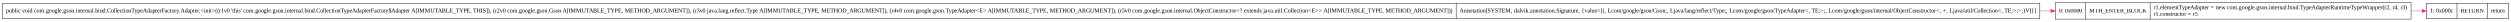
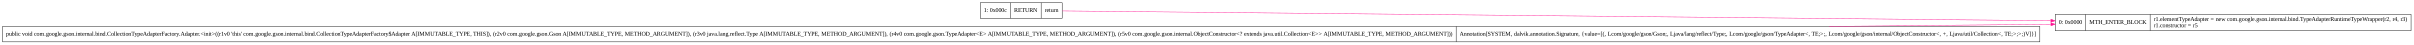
(2417, 11) -> (1557, 16)
